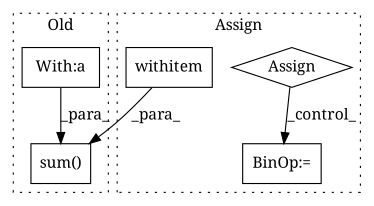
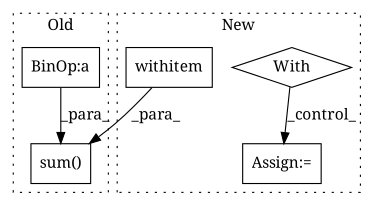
(239, 26) -> (239, 26)
(61, 67) -> (61, 67)
(292, 67) -> (292, 67)
(282, 164) -> (282, 164)
